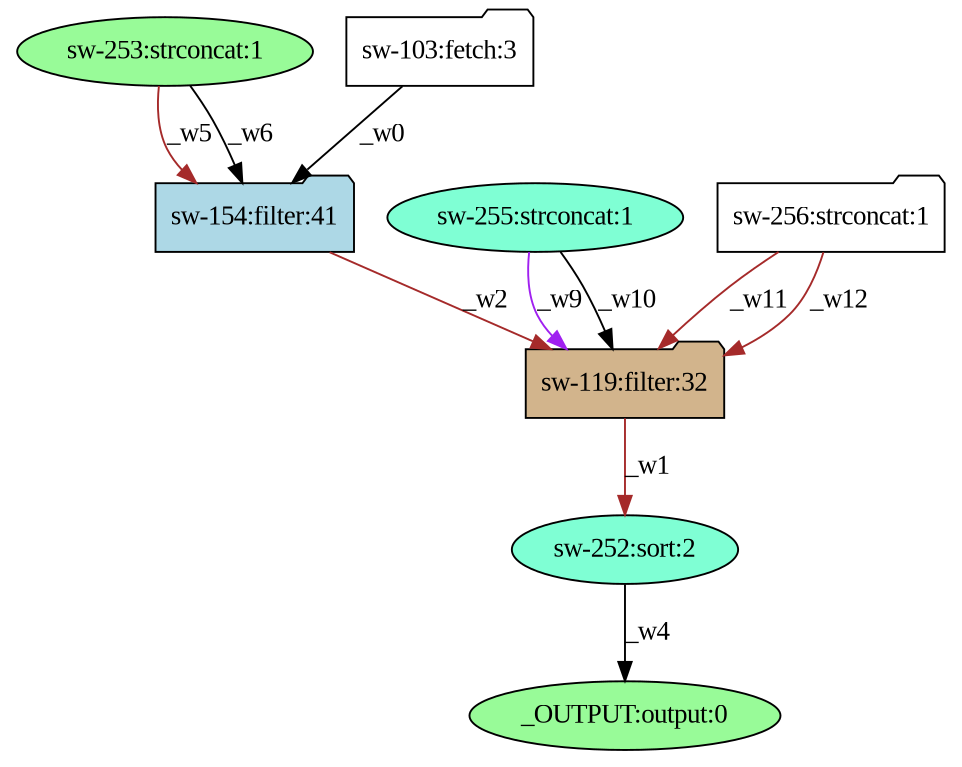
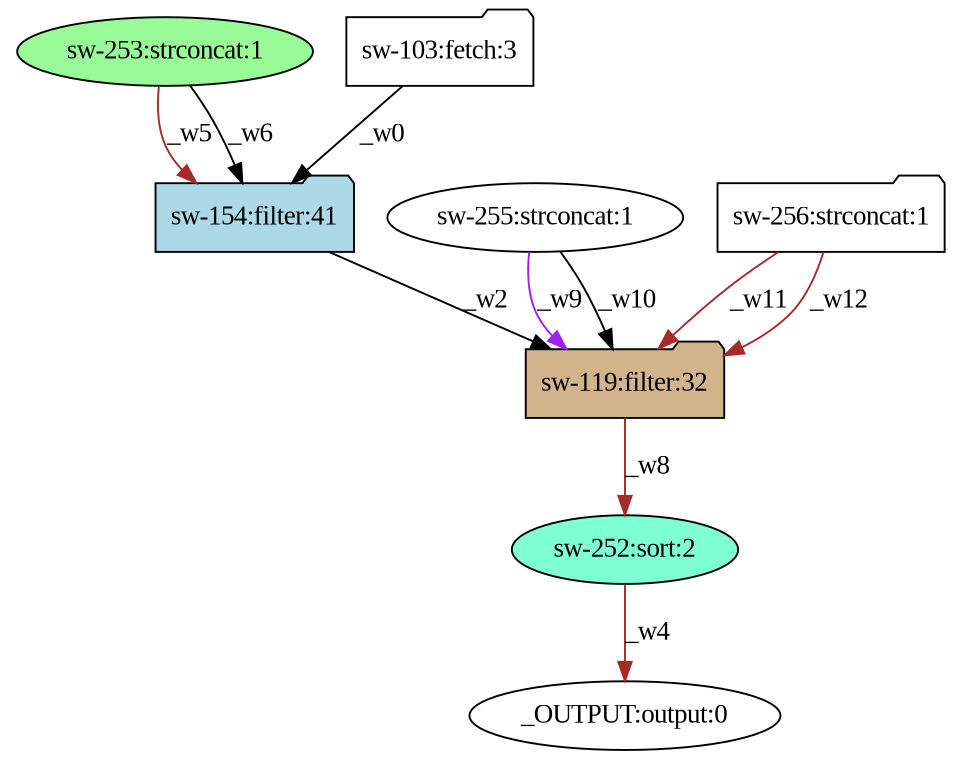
(535, 218) -> (535, 218)
(431, 297) -> (431, 297)
(648, 467) -> (648, 467)
(625, 623) -> (625, 623)
(625, 716) -> (625, 716)
